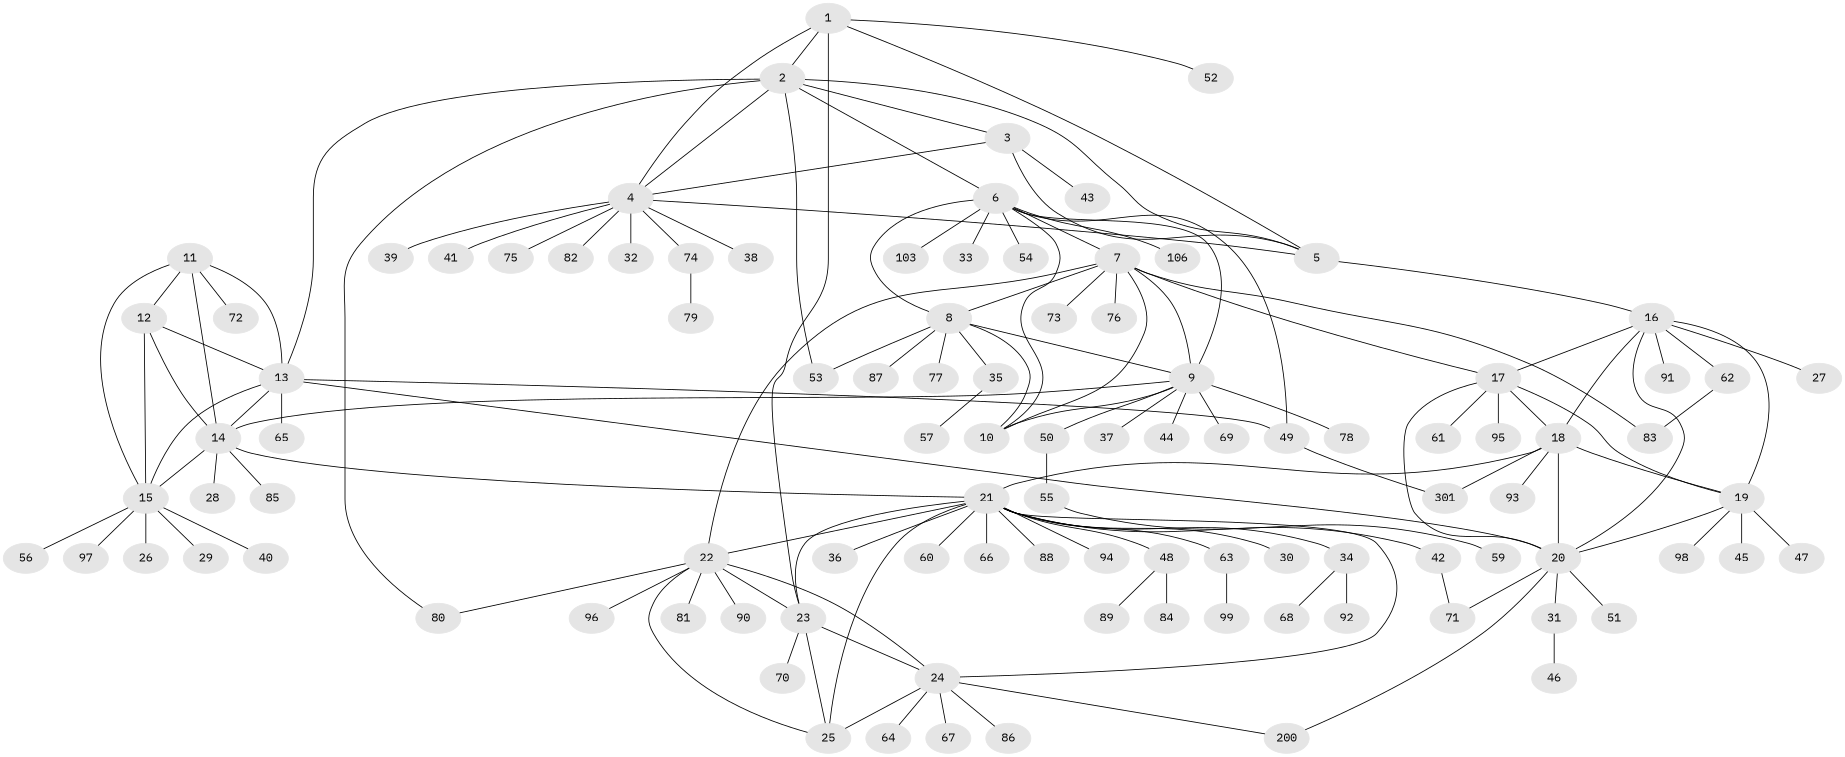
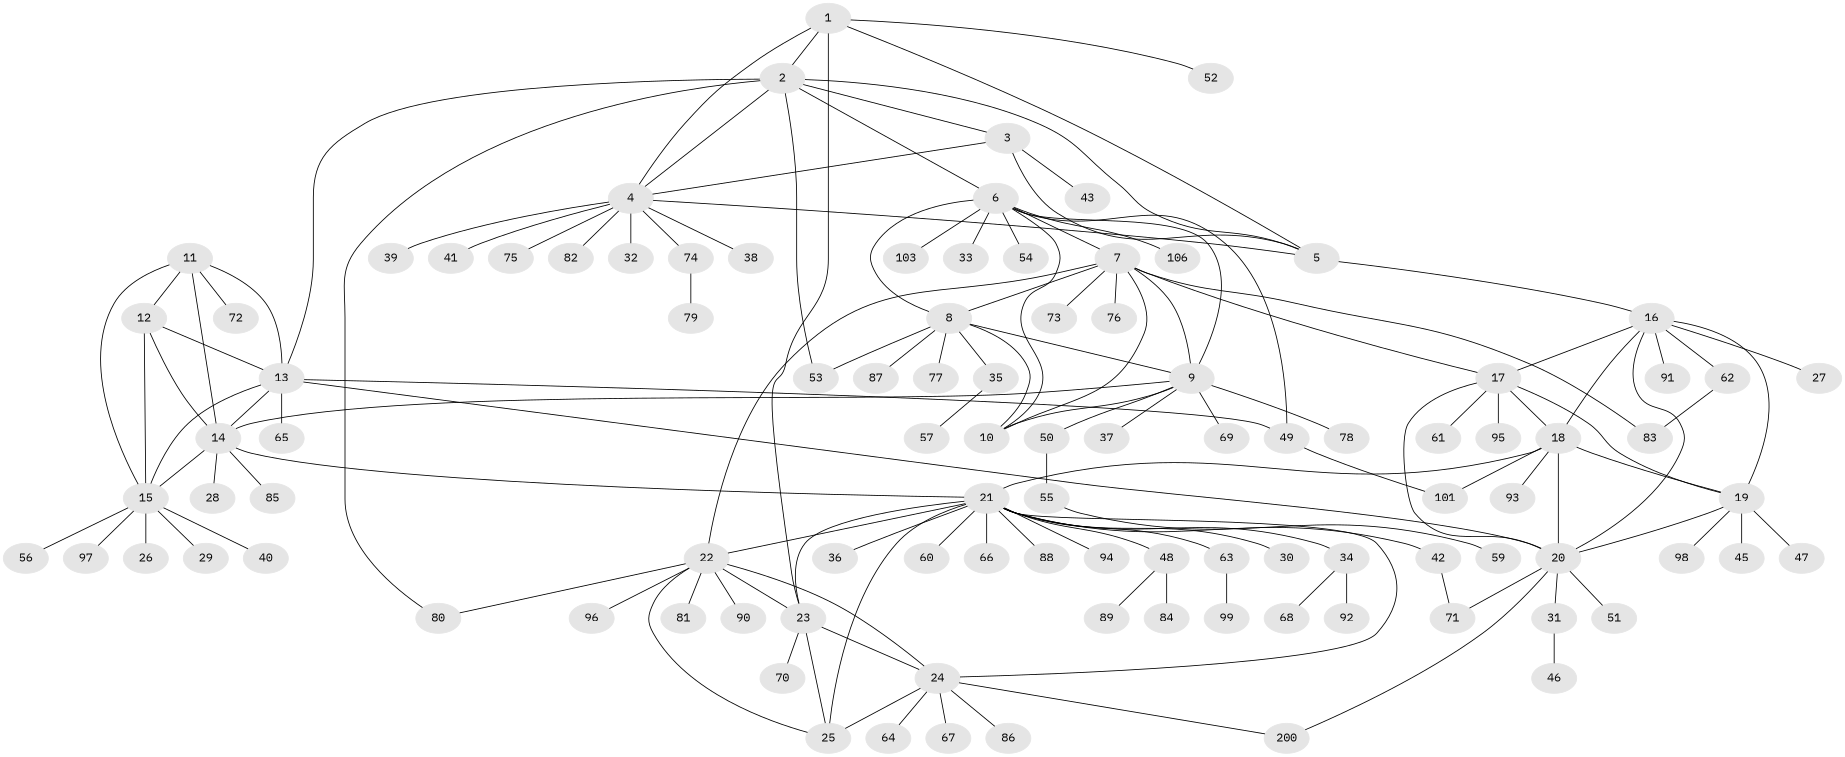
(1167, 438) -> none
(1445, 498) -> (1445, 498)
